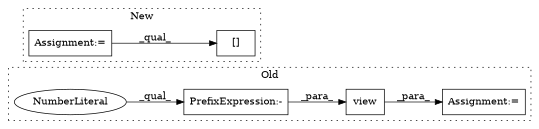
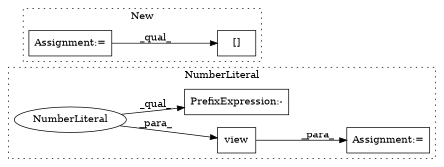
(270, 75) -> (222, 75)
(313, 102) -> (165, 131)
